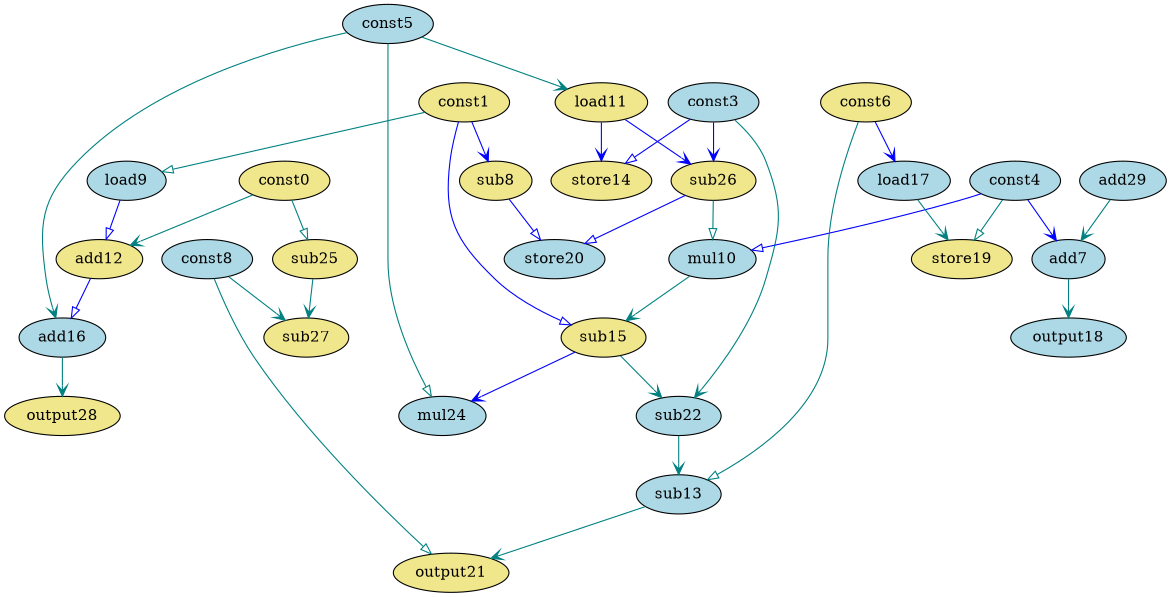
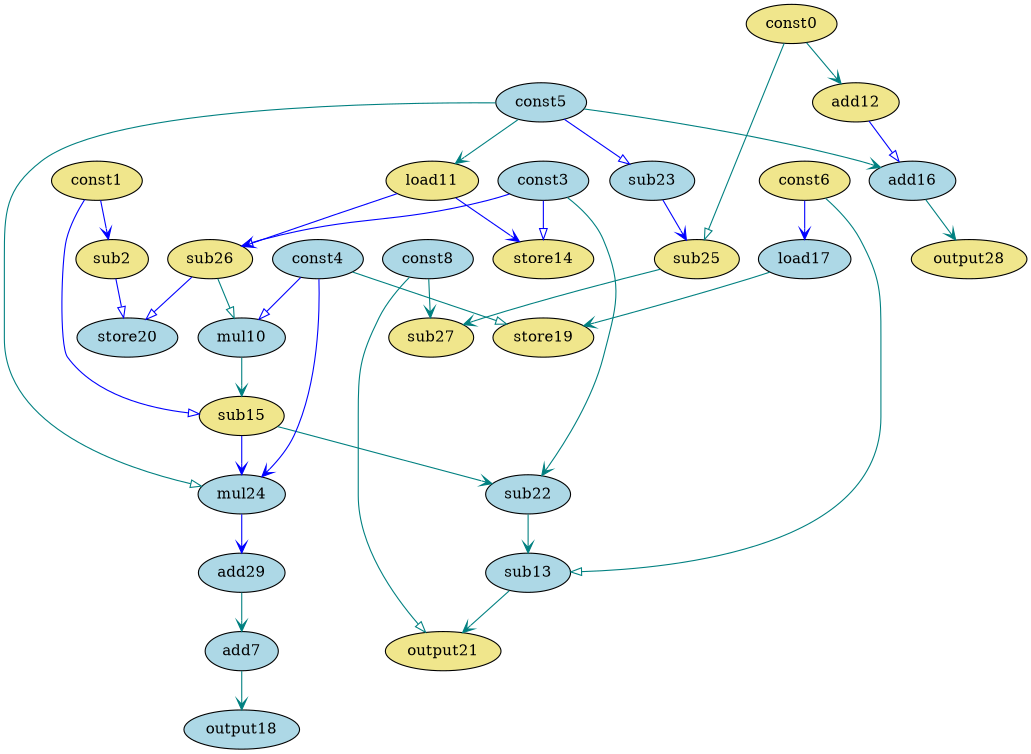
(714, 136) -> (381, 219)
(127, 181) -> none
(496, 181) -> (112, 259)
none -> (652, 181)
(1039, 216) -> (311, 379)
none -> (242, 528)
